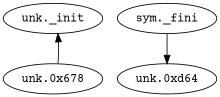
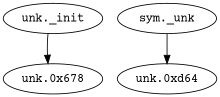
(167, 18) -> (167, 18)
(59, 53) -> (47, 44)
